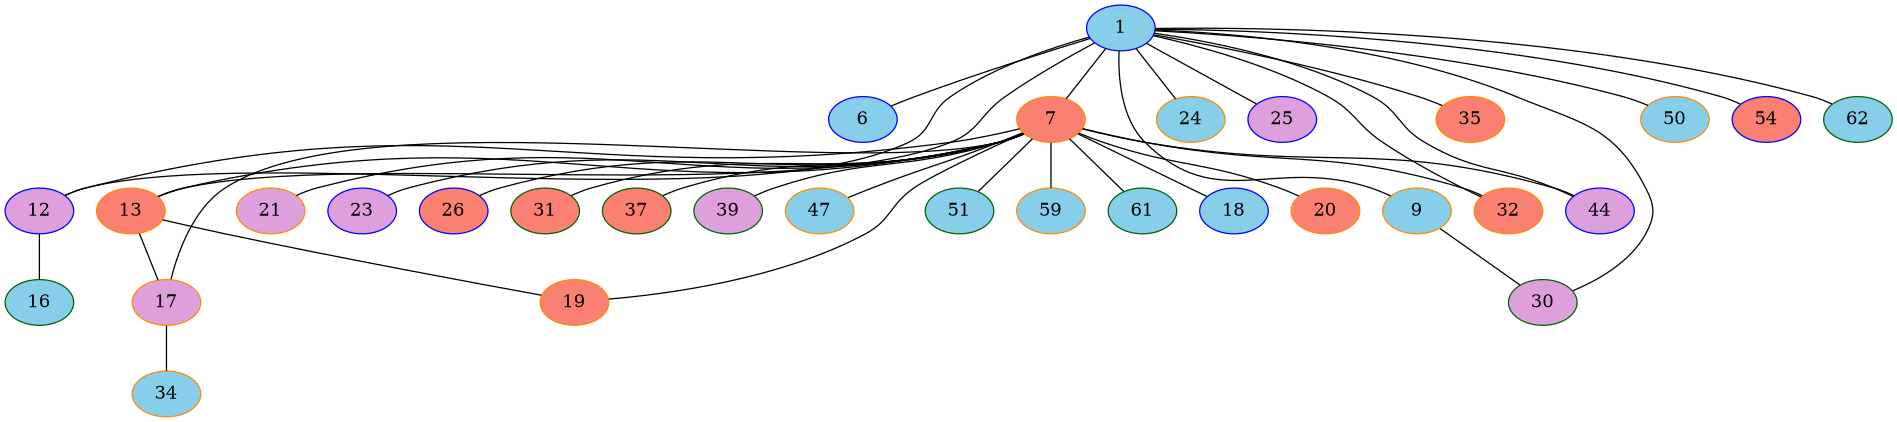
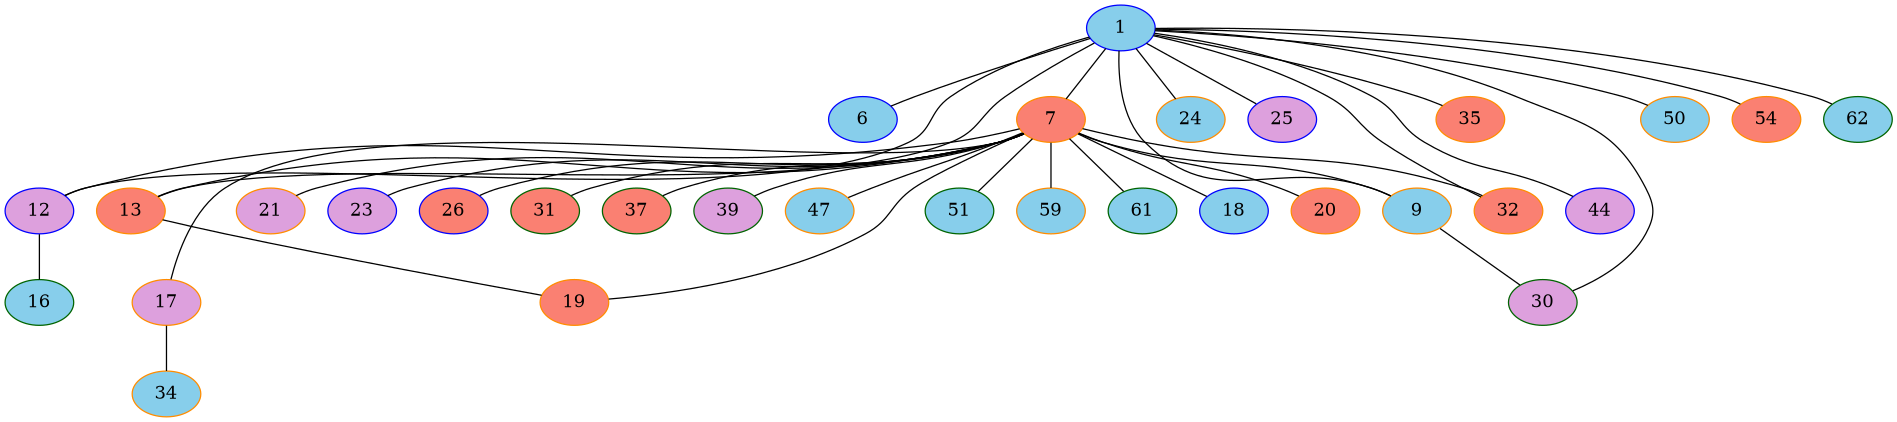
(1766, 119) -> (1766, 119)
(1379, 159) -> (1235, 164)
(149, 257) -> none
